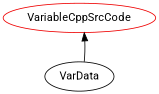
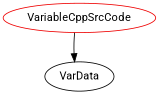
(85, 51) -> (74, 43)
